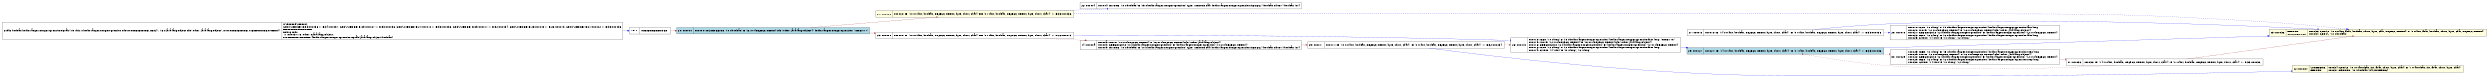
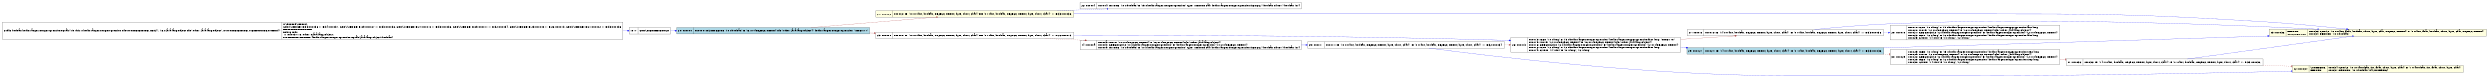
(1710, 14) -> (1710, 14)
(654, 31) -> (654, 31)
(673, 31) -> (673, 31)
(2329, 34) -> (2330, 34)
(1291, 36) -> (1291, 36)
none -> (1708, 38)
(1304, 45) -> (1304, 45)
(2270, 48) -> (2270, 48)
(1959, 69) -> (2277, 66)
